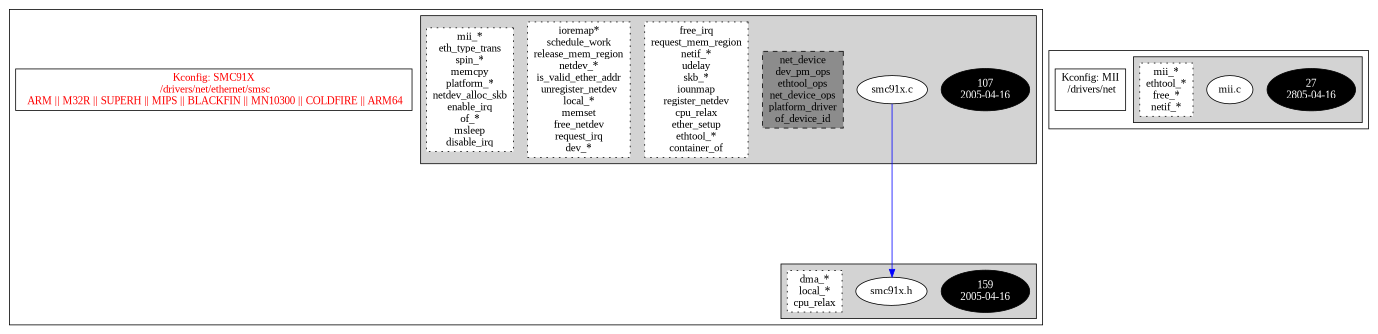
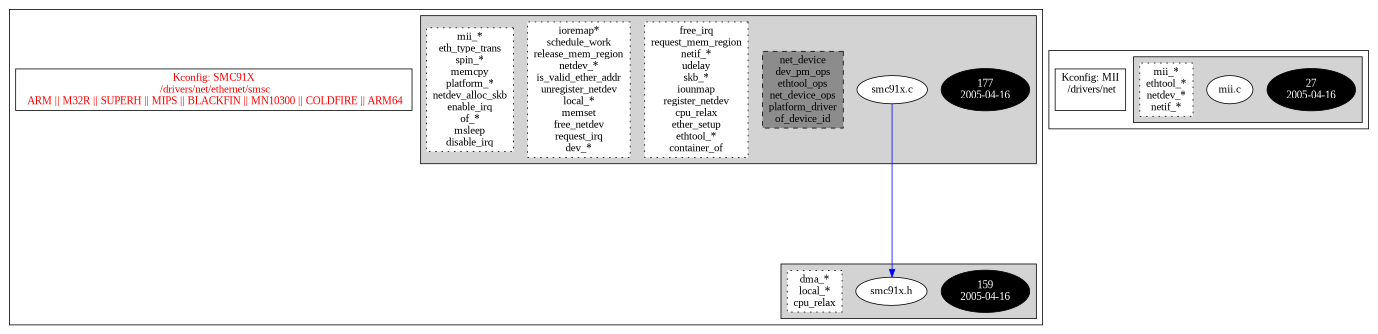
(985, 90) -> (985, 90)
(1166, 90) -> (1166, 90)
(1311, 90) -> (1311, 90)
